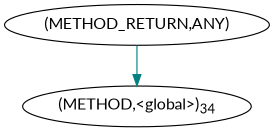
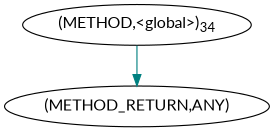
(137, 60) -> (137, 60)
